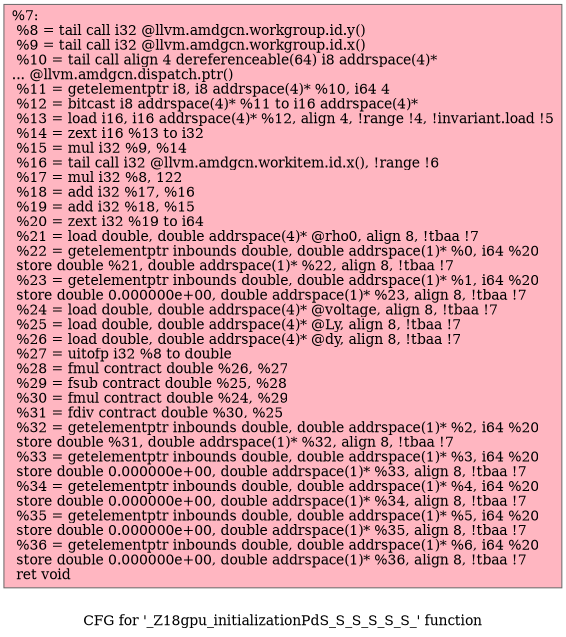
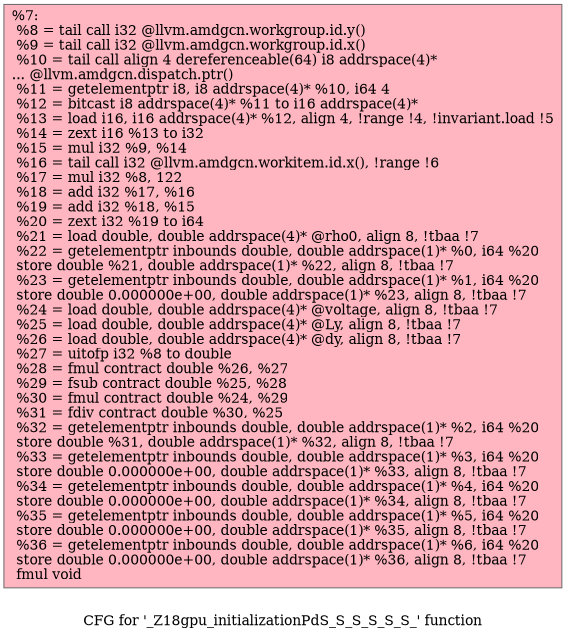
(42, 575) -> (47, 575)
